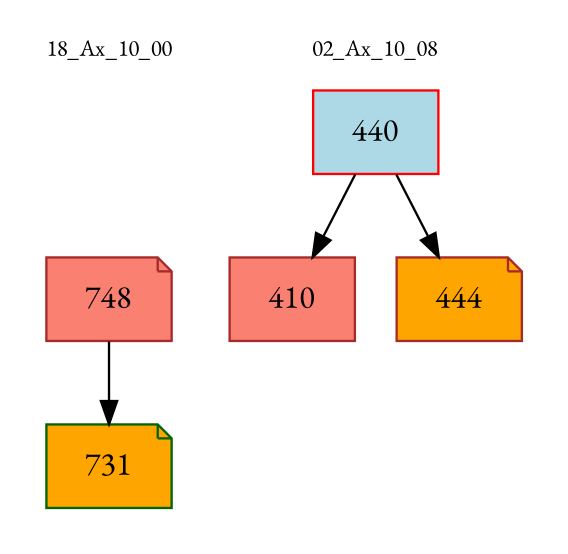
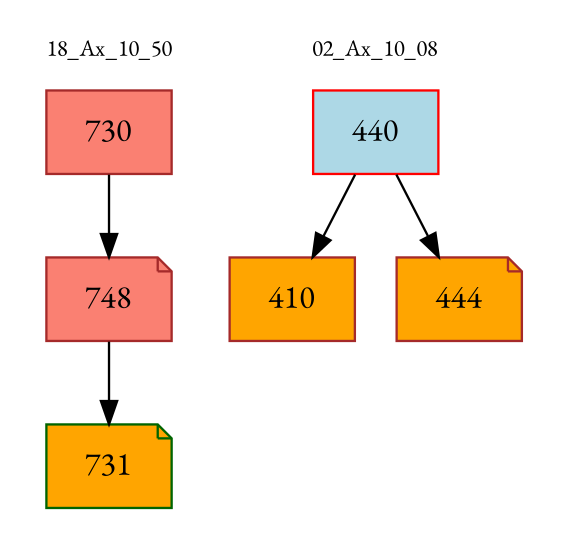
(110, 50) -> (110, 50)
none -> (109, 132)
(292, 299) -> (292, 299)
